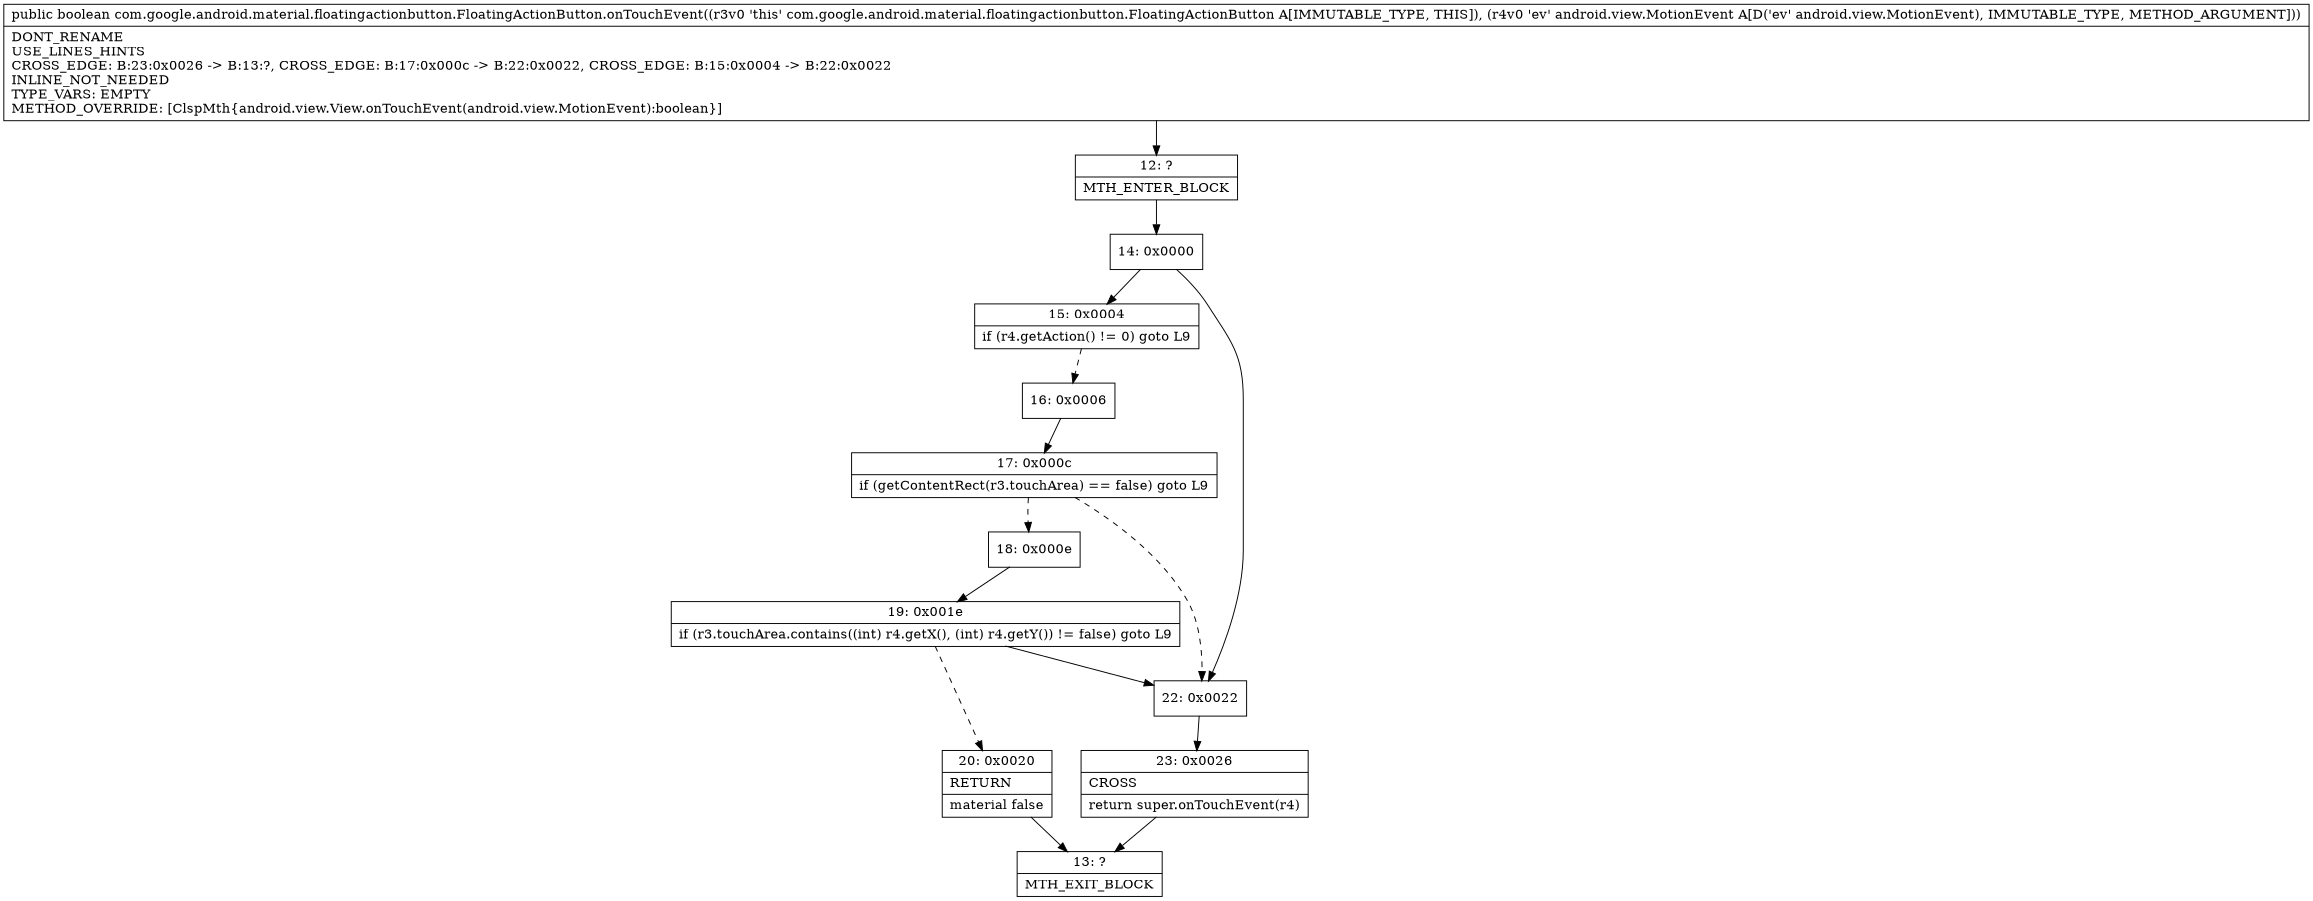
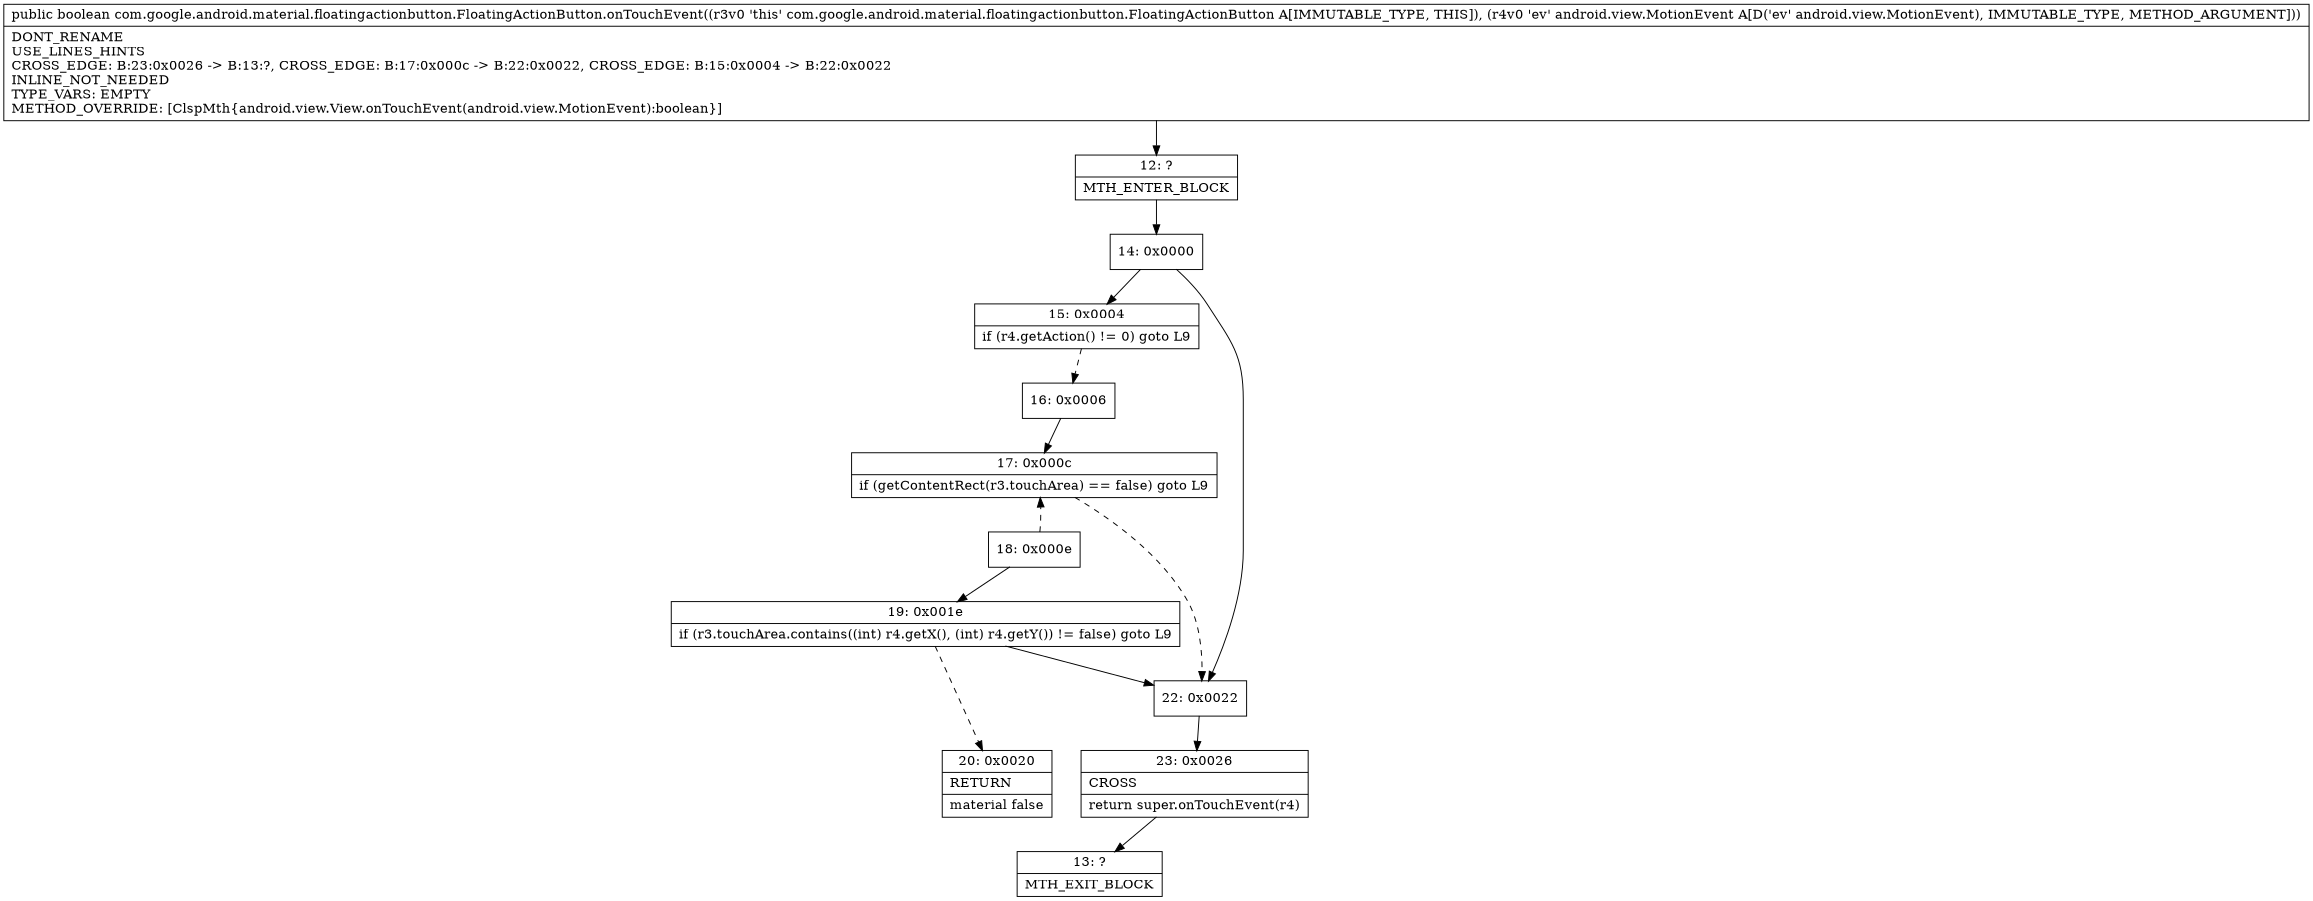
(1028, 510) -> (1041, 520)
(1046, 831) -> none
